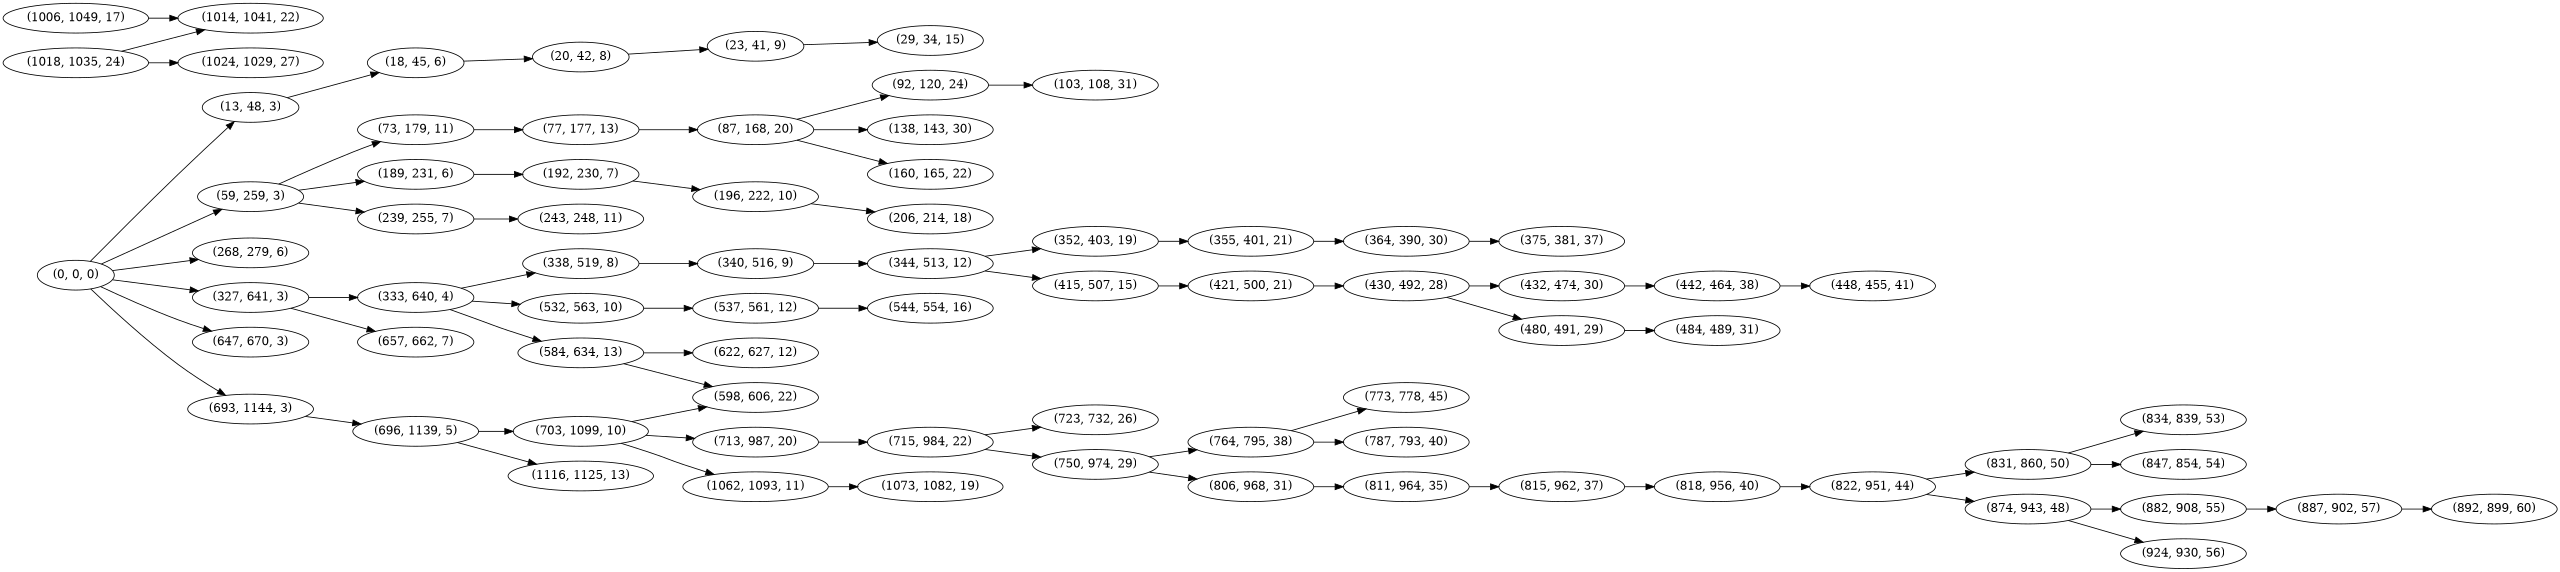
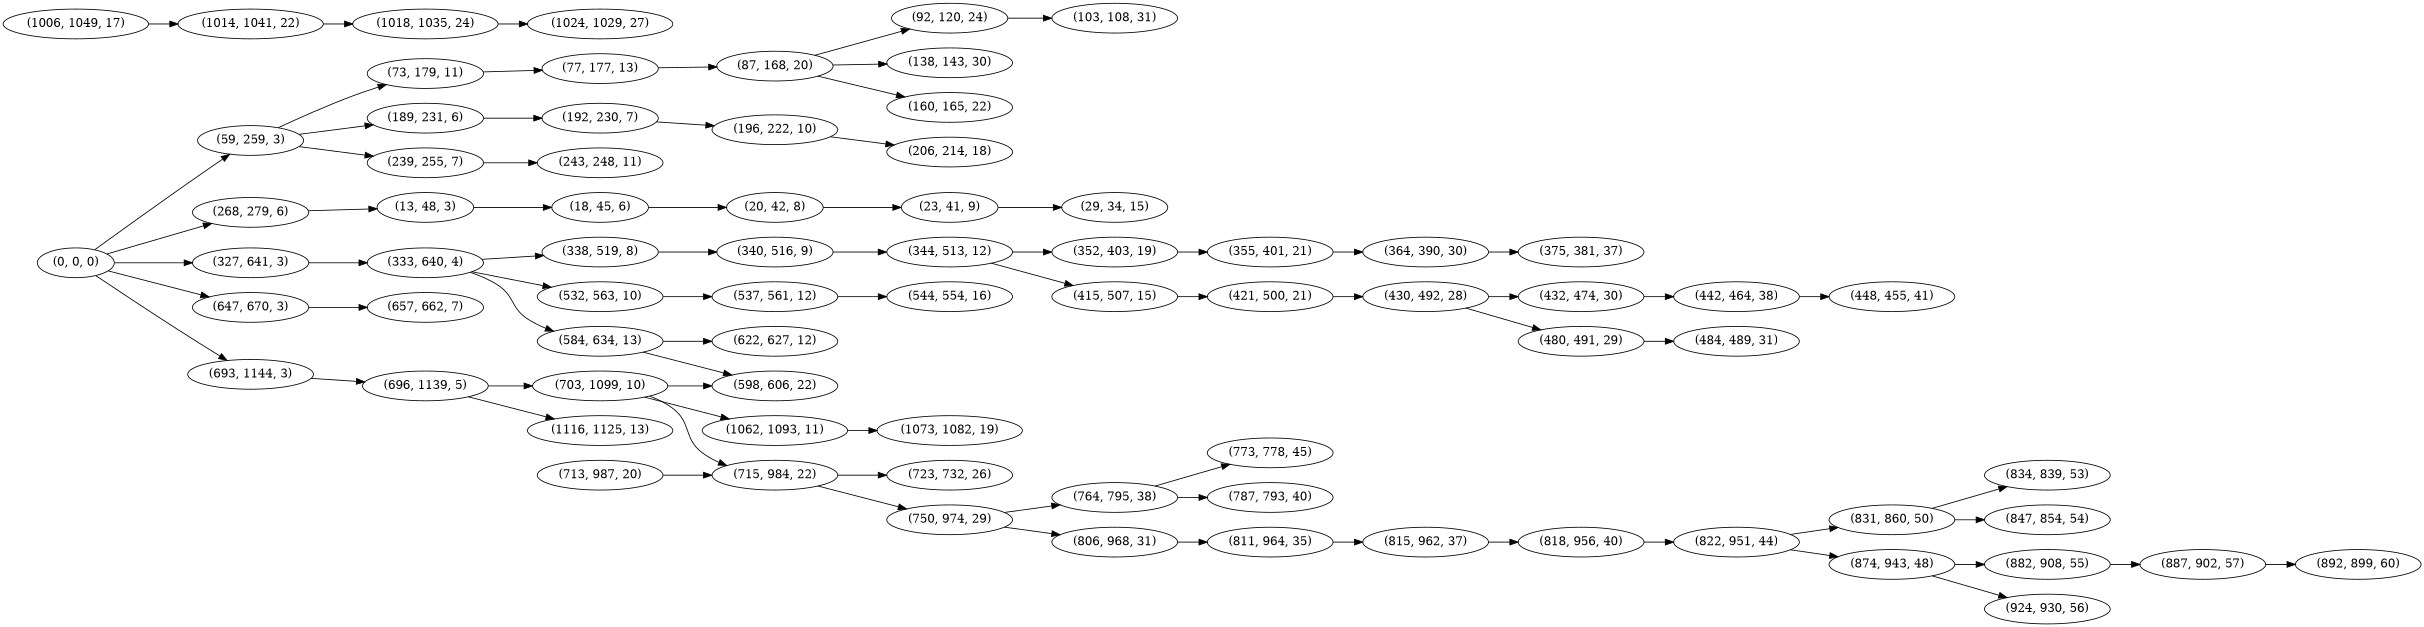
(159, 42) -> (334, 24)
(158, 194) -> (339, 210)
(329, 319) -> (334, 307)
(666, 437) -> (686, 427)
